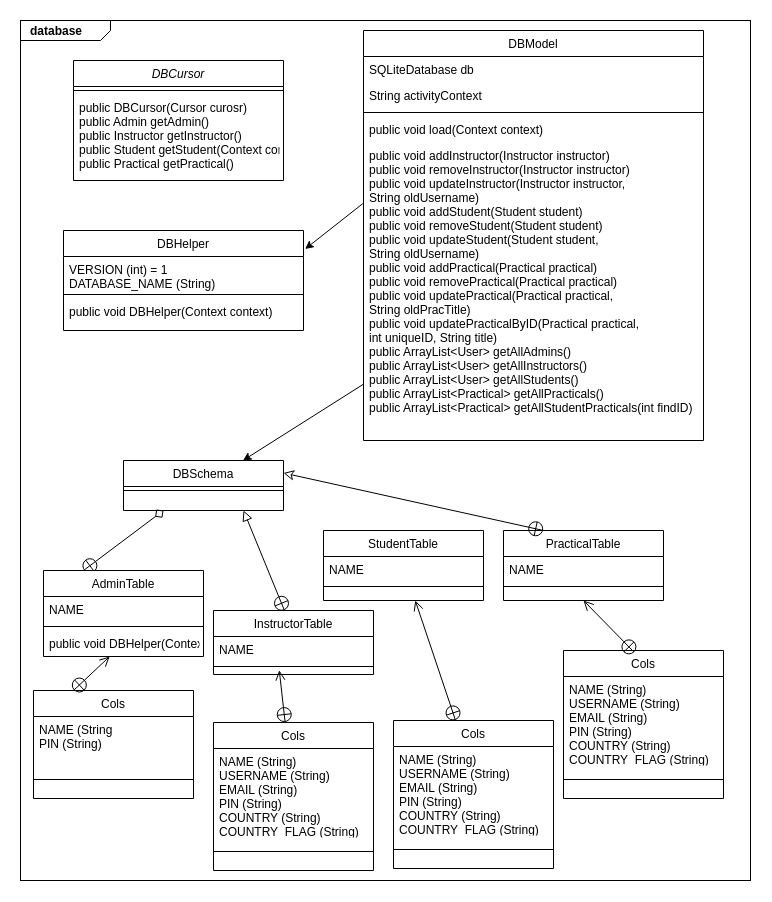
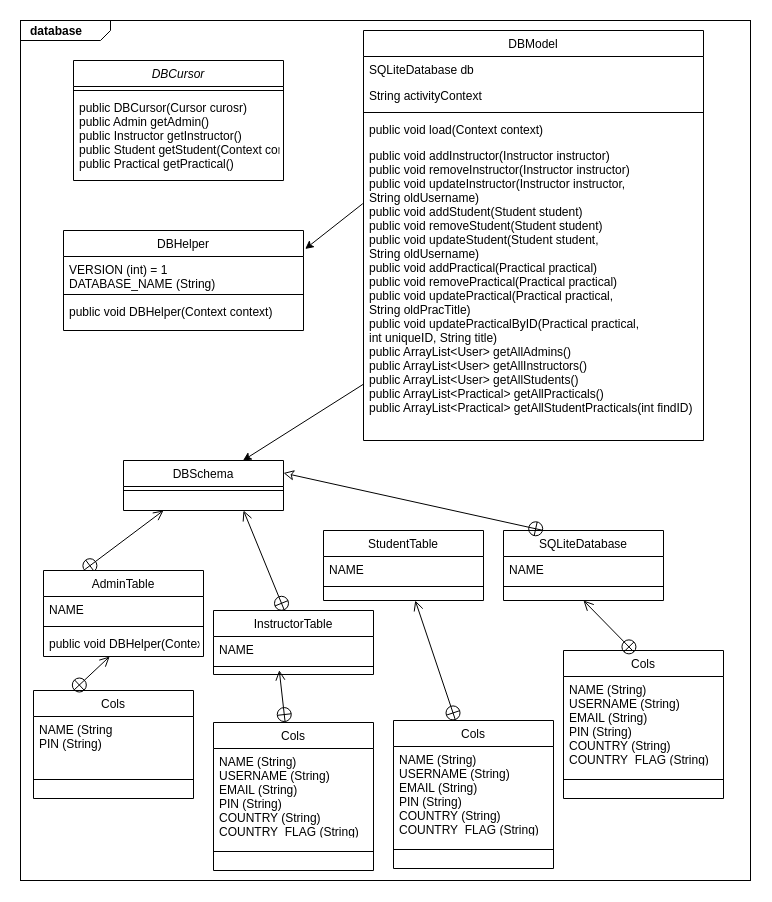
(155, 517) -> (158, 515)
(248, 521) -> (246, 517)
(583, 544) -> (583, 544)
